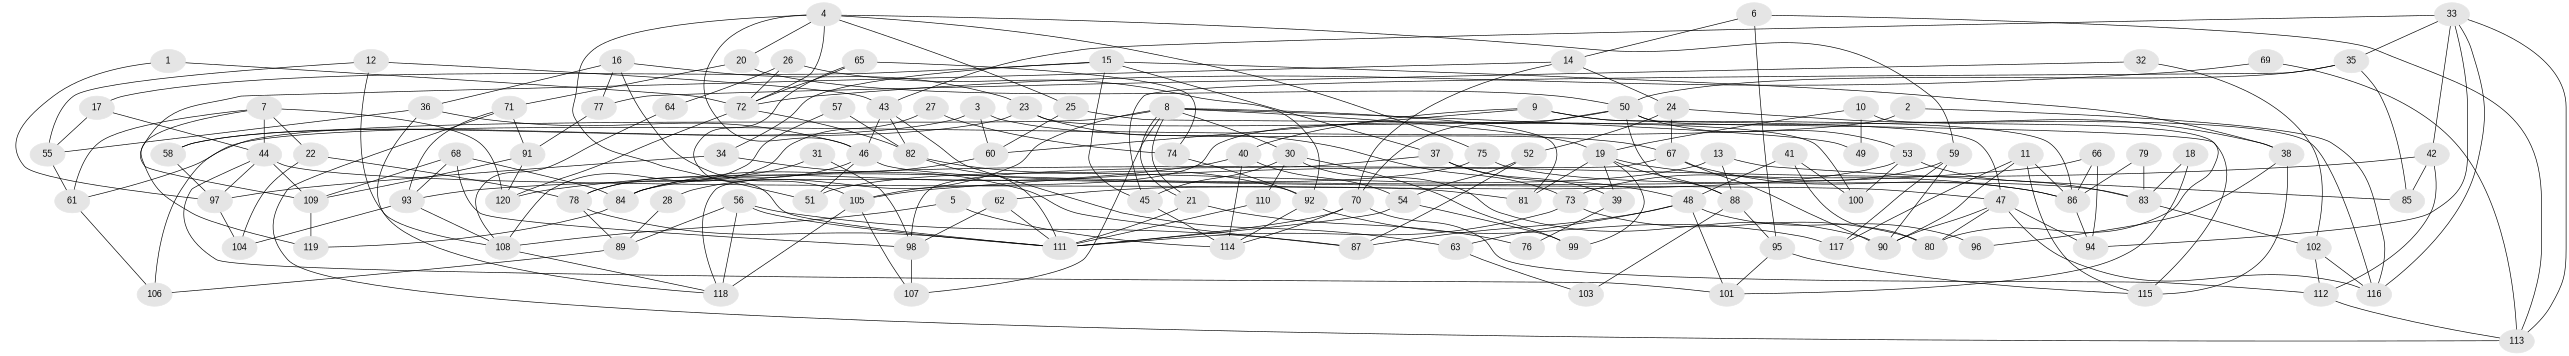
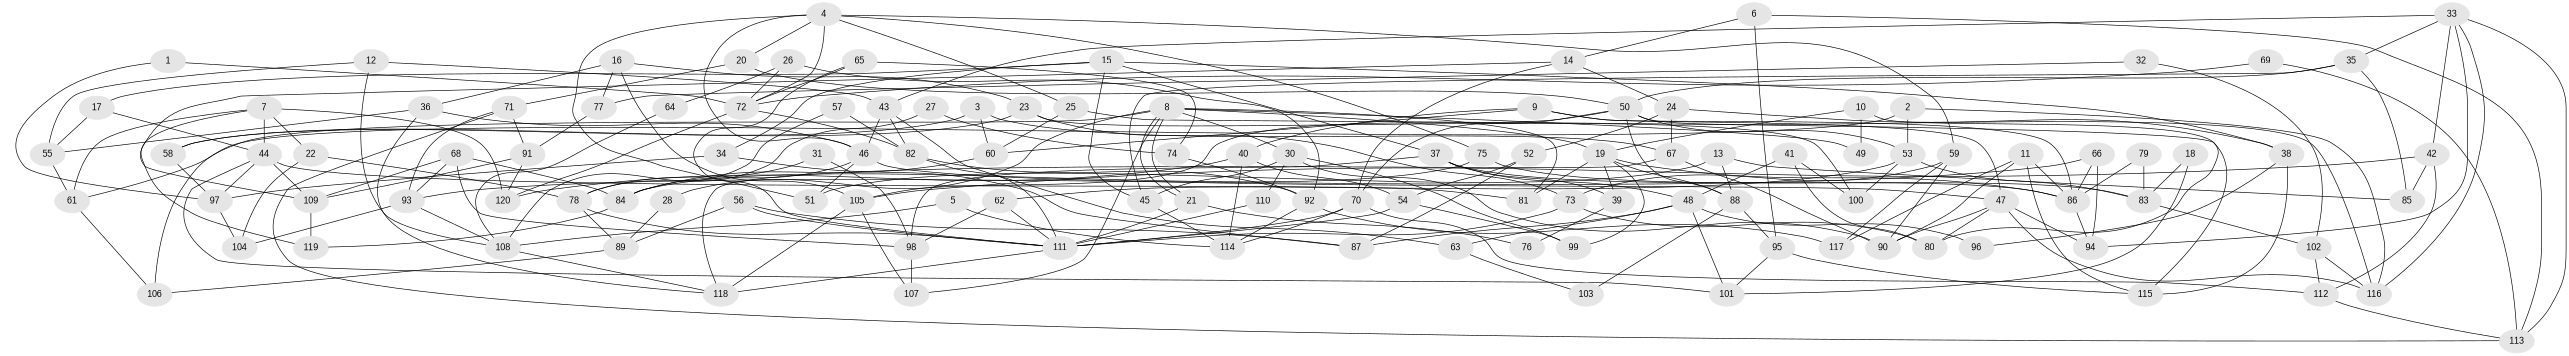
none -> (1908, 133)
(1870, 183) -> (1752, 183)
(730, 248) -> (890, 271)
